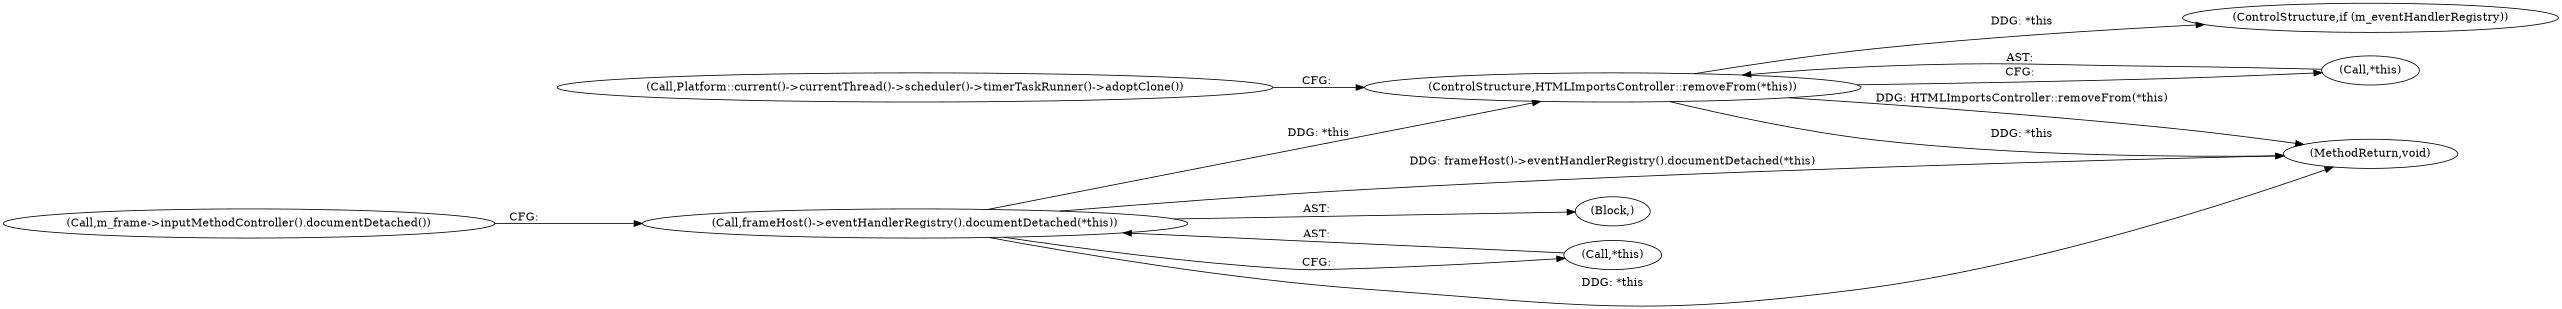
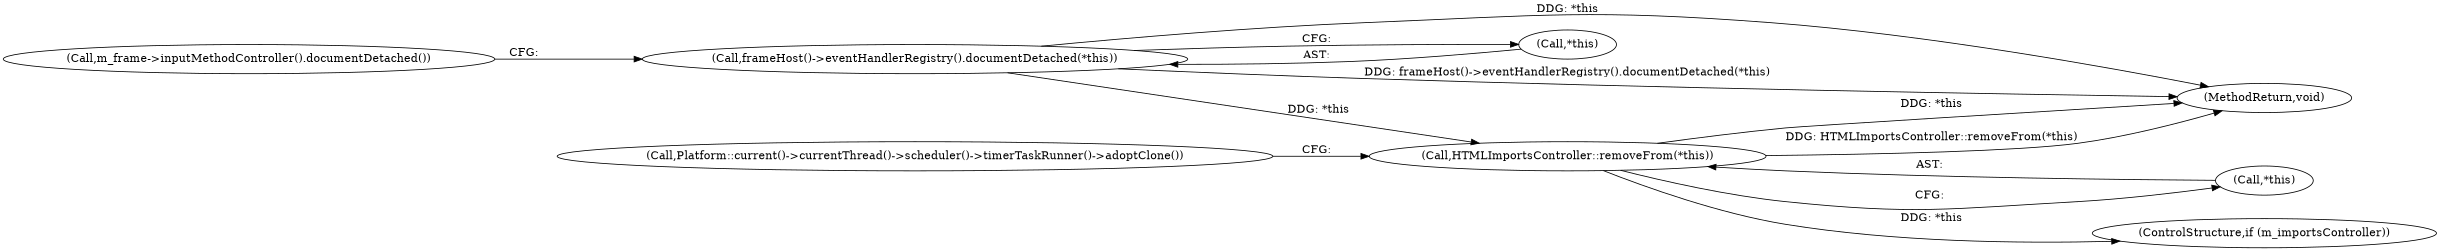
(2370, 18) -> (2264, 233)
(1613, 87) -> (1568, 156)
(1613, 211) -> none
